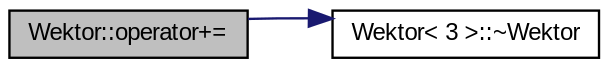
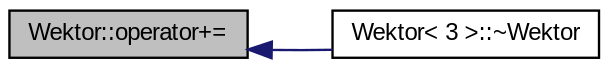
(278, 18) -> (302, 50)
